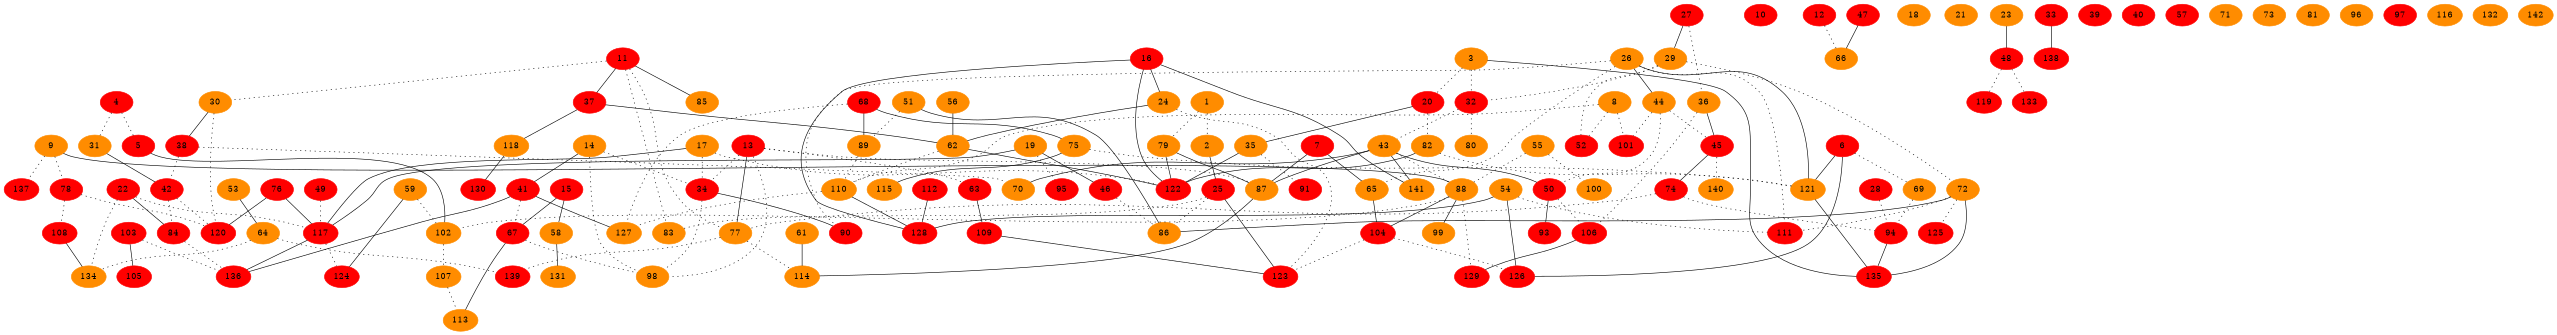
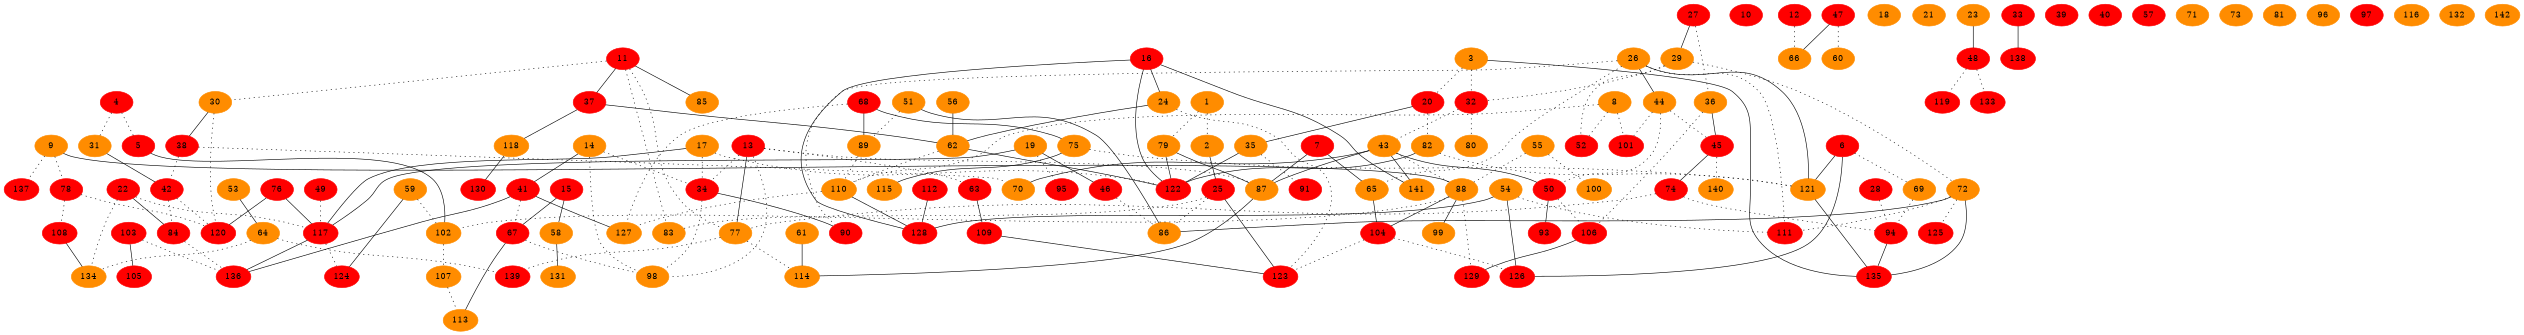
none -> (1838, 59)
